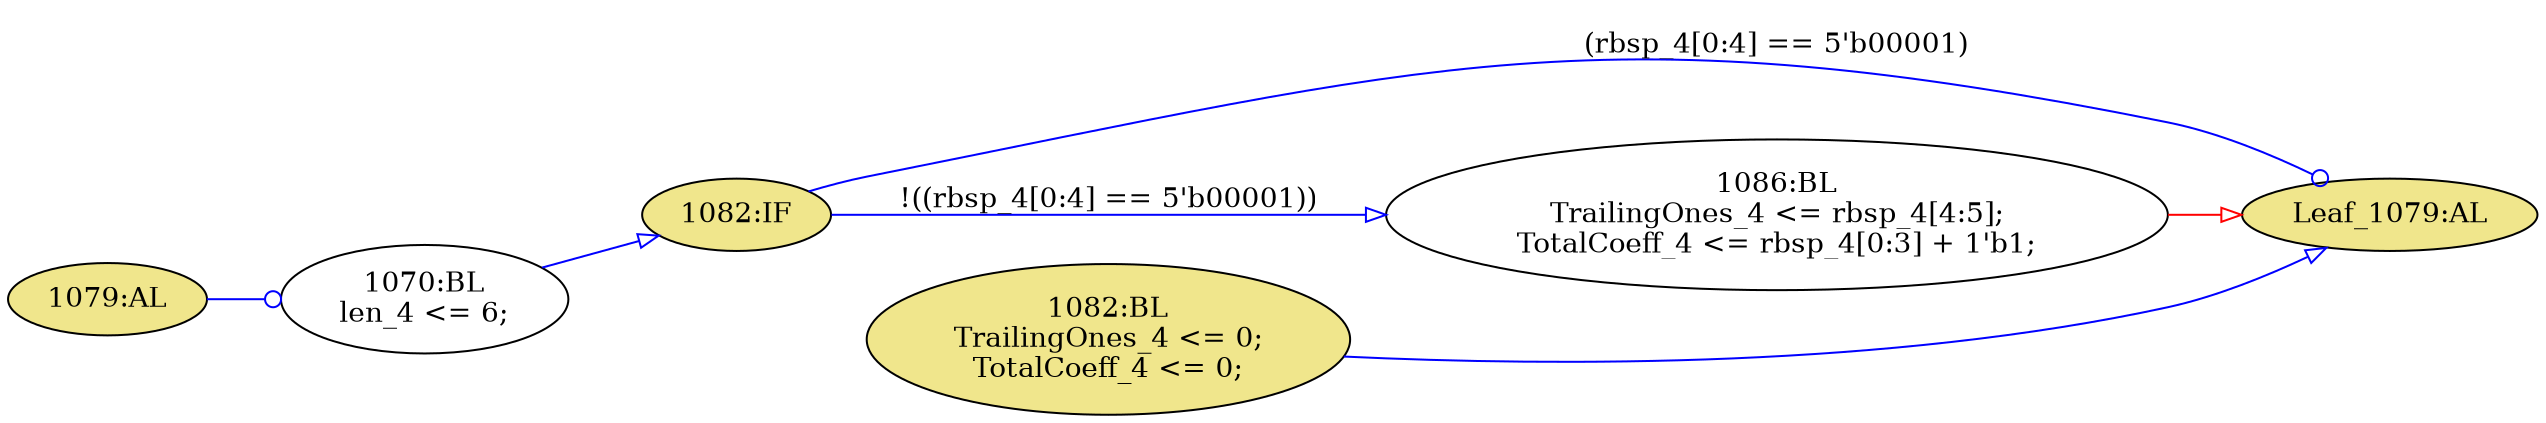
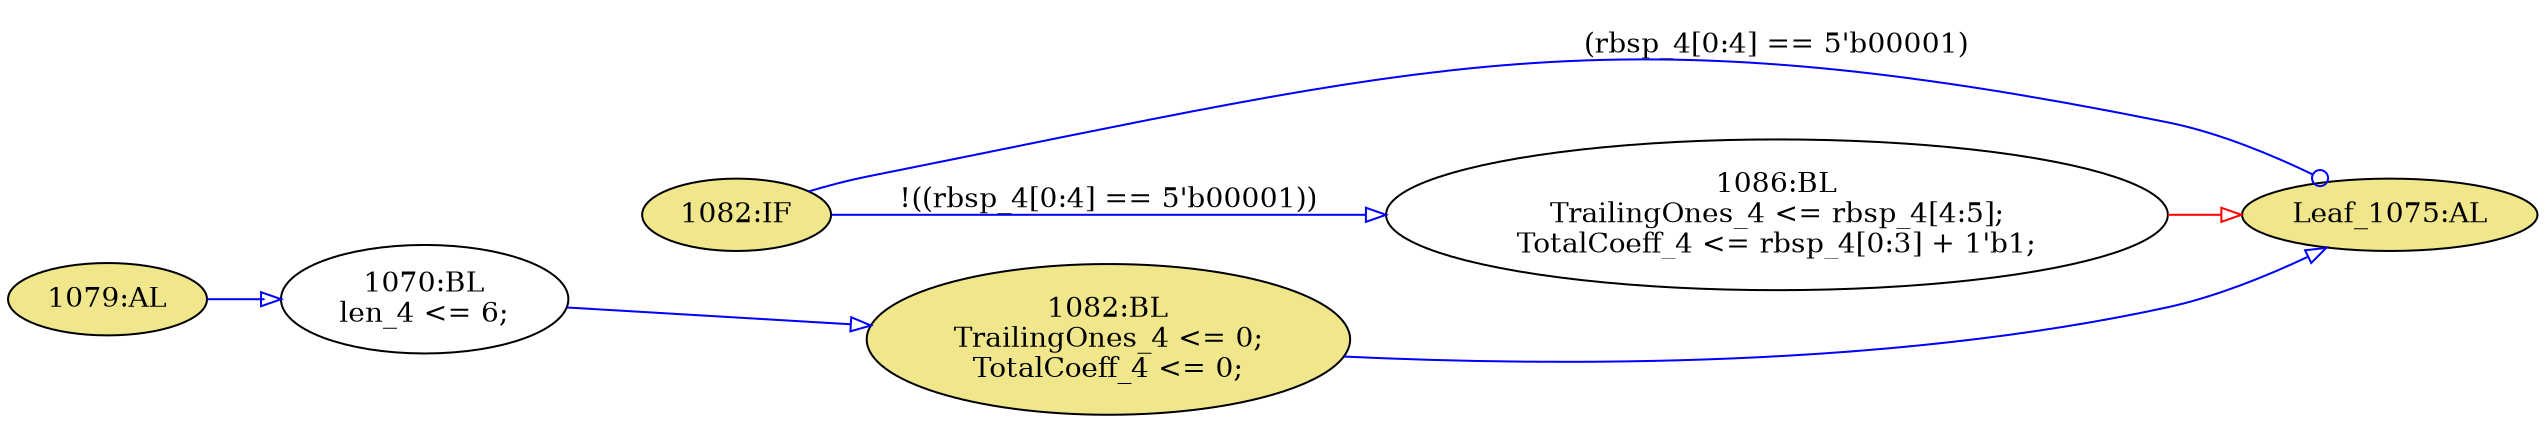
(2390, 215) -> (2390, 215)
(591, 254) -> (709, 316)
(236, 299) -> (236, 299)
